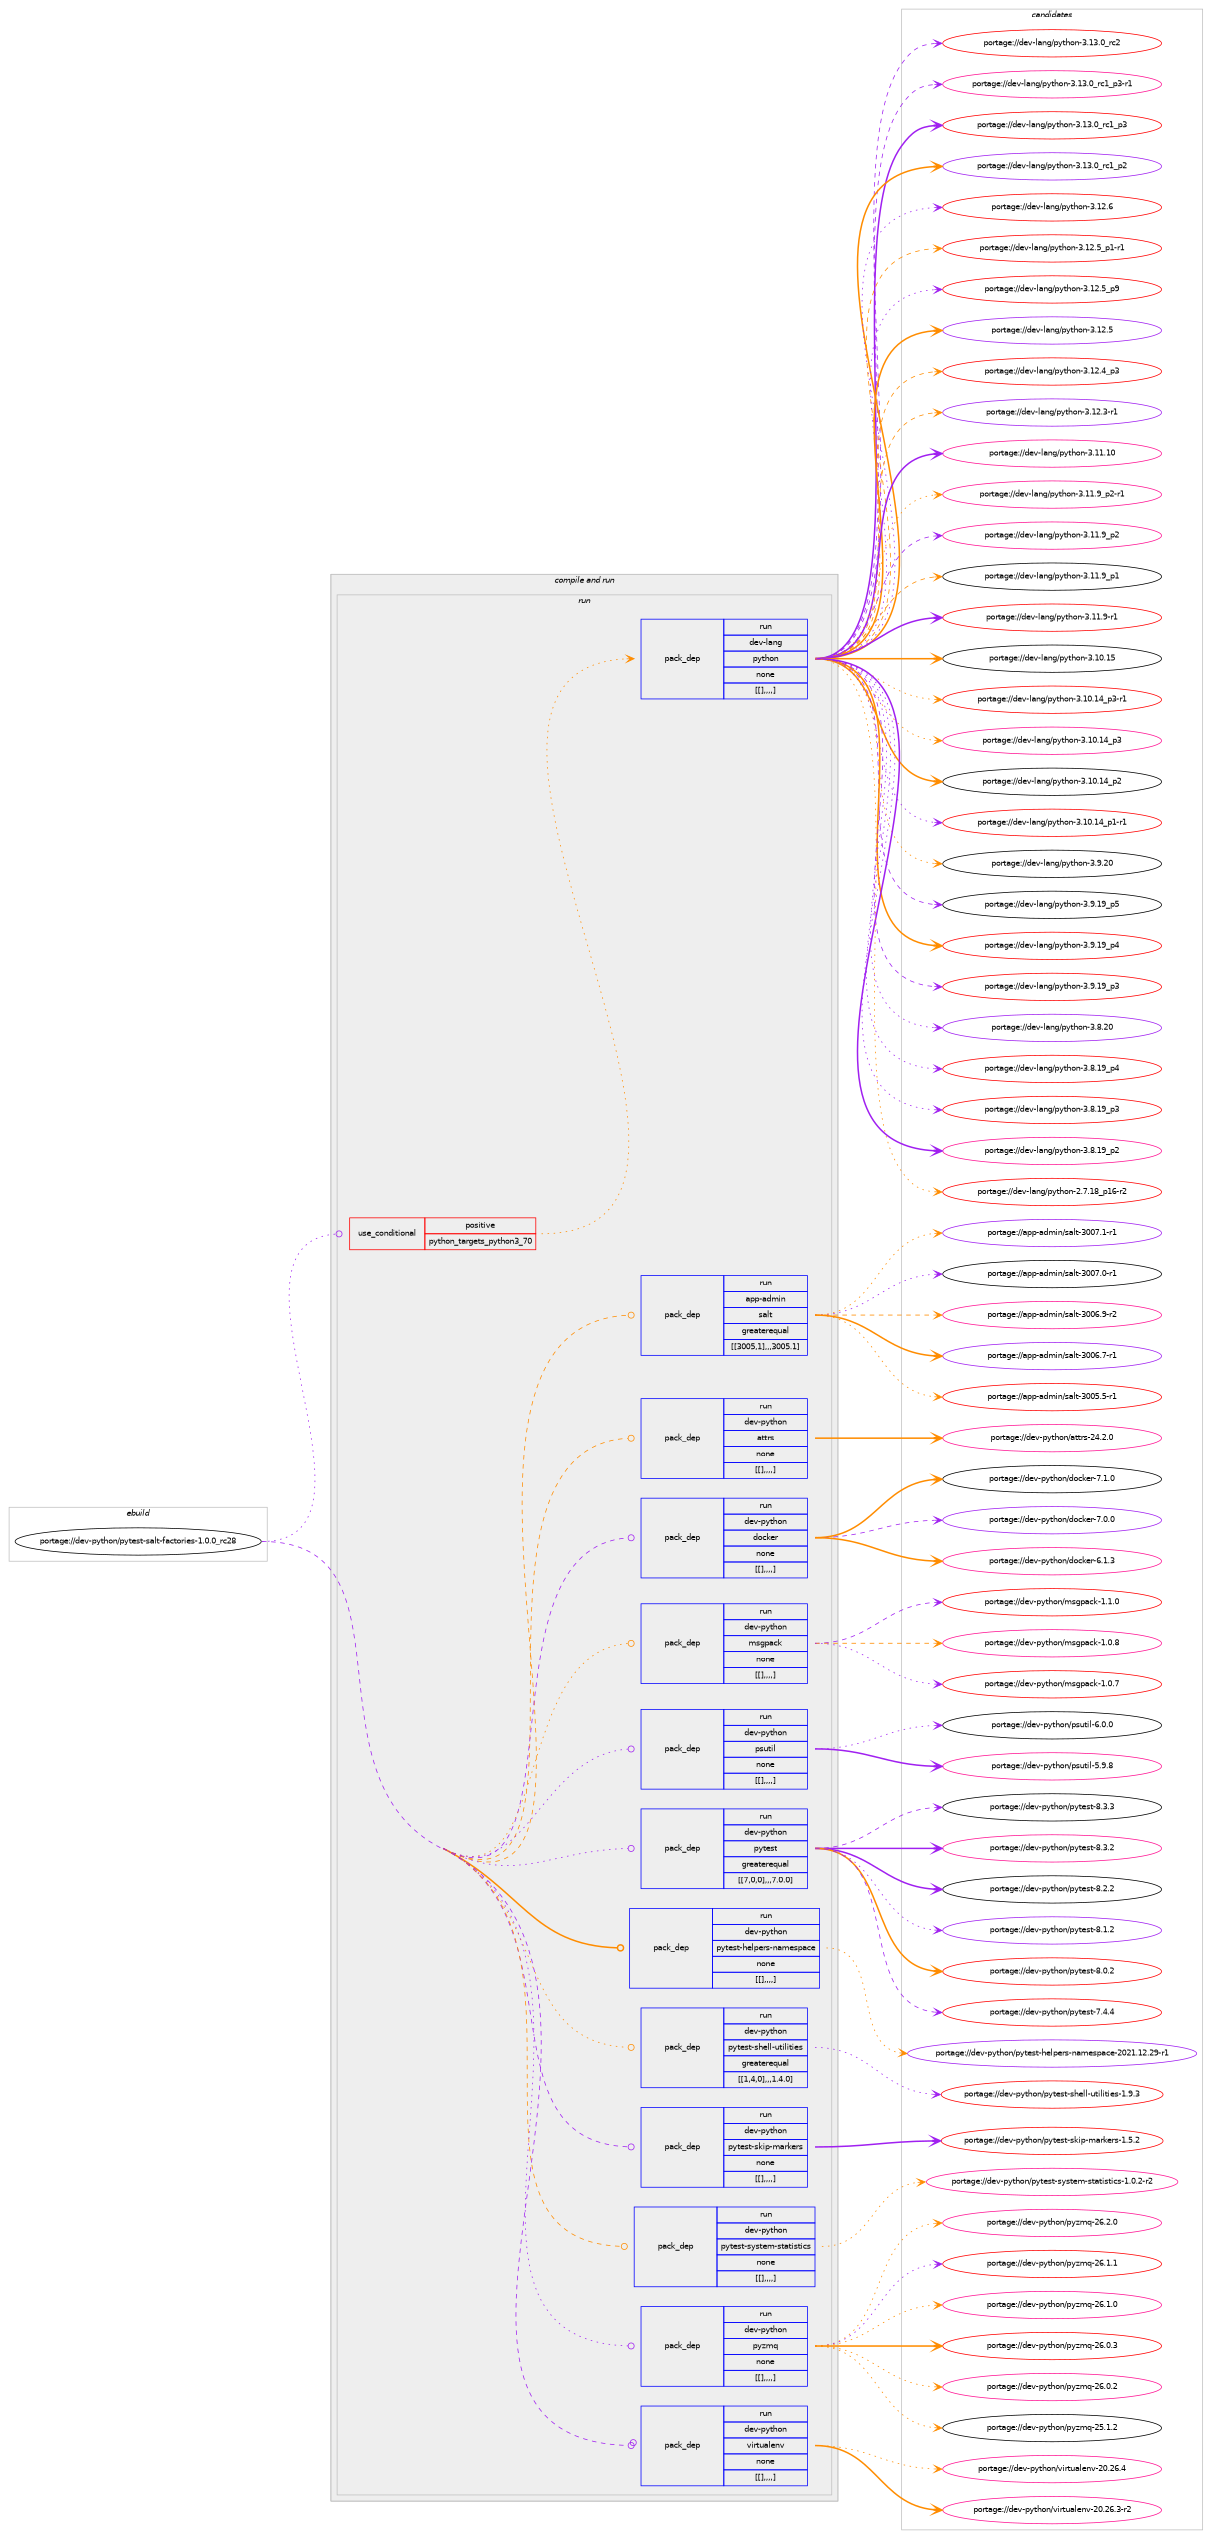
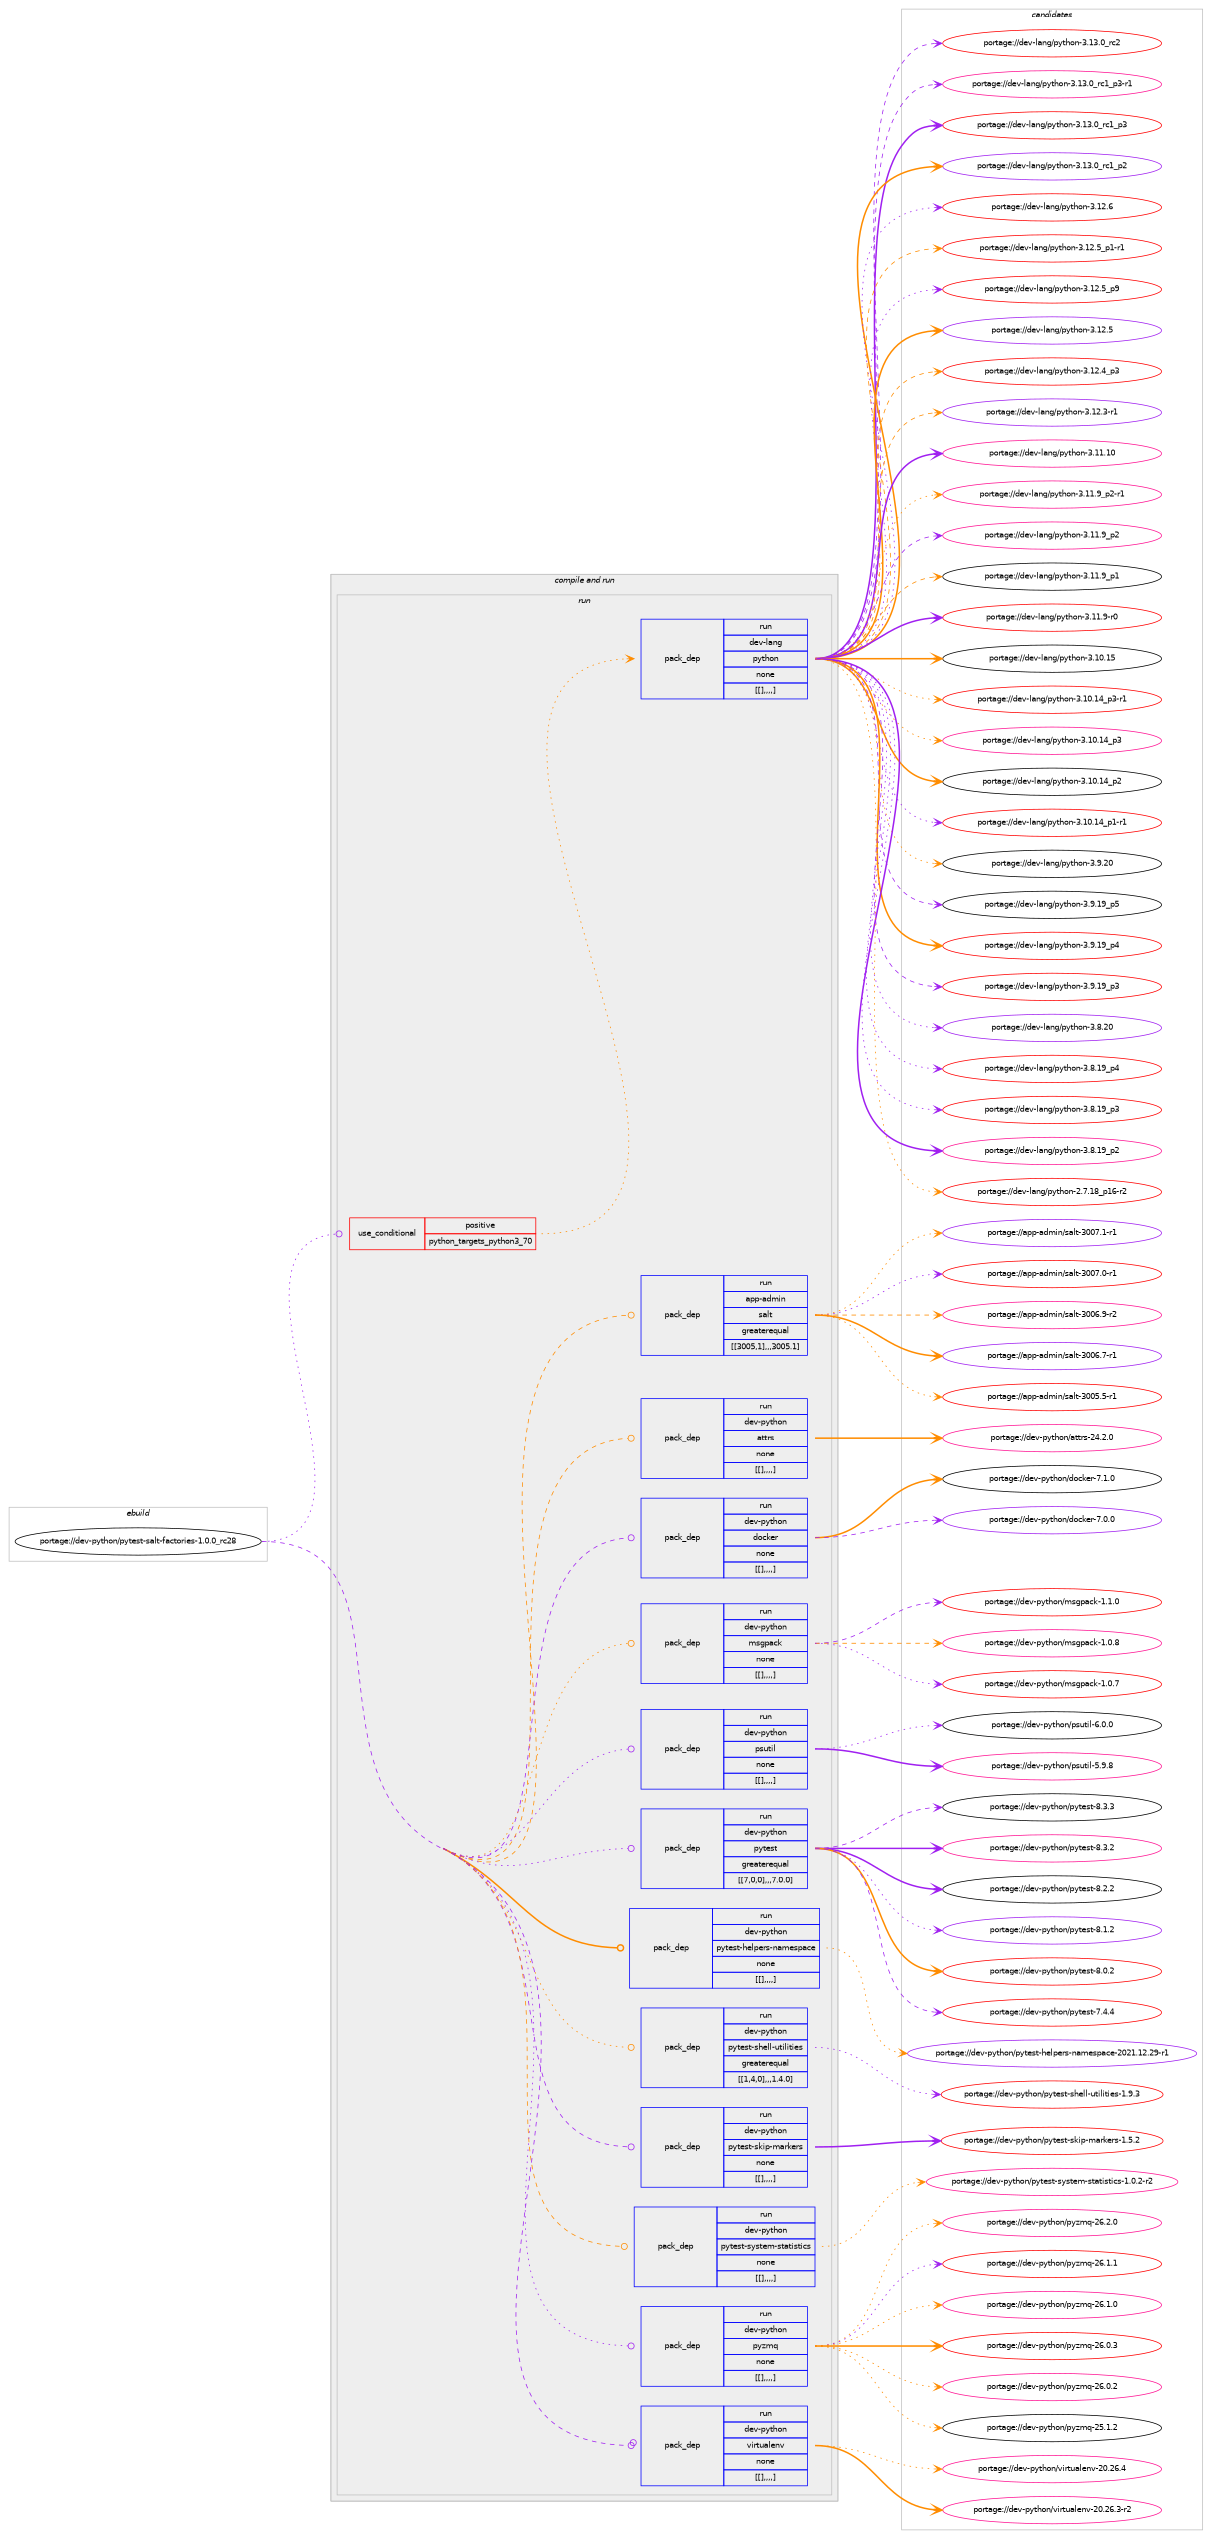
(1052, 618) -> (1052, 618)
(1052, 1274) -> (1052, 1274)
(1052, 1561) -> none
